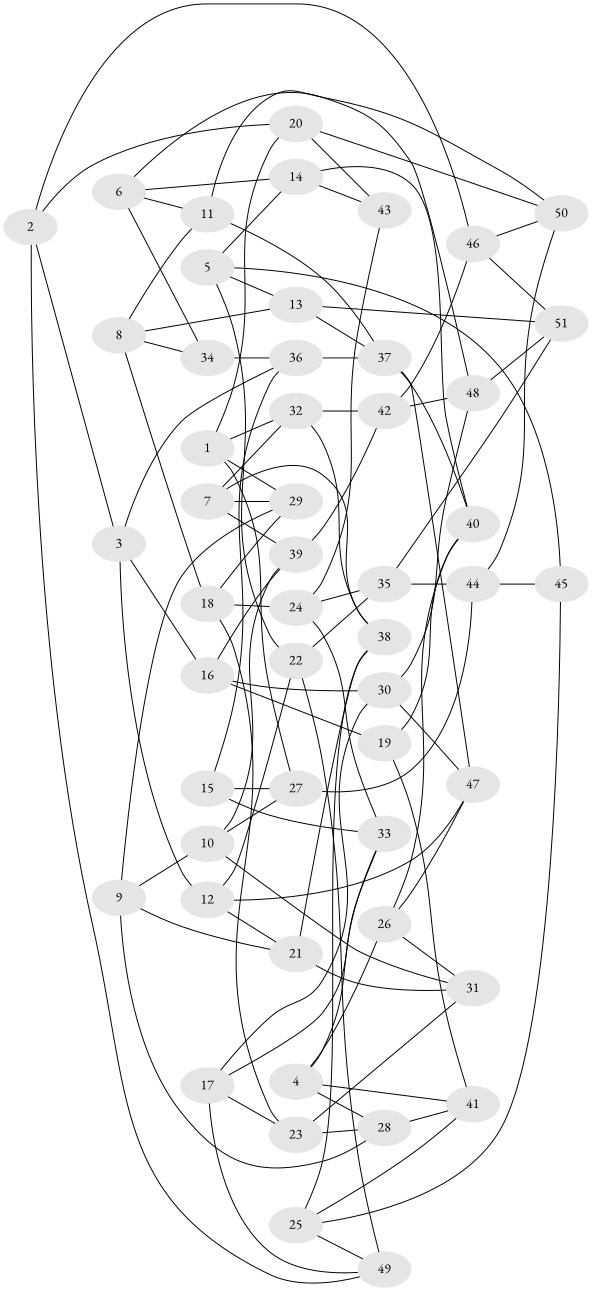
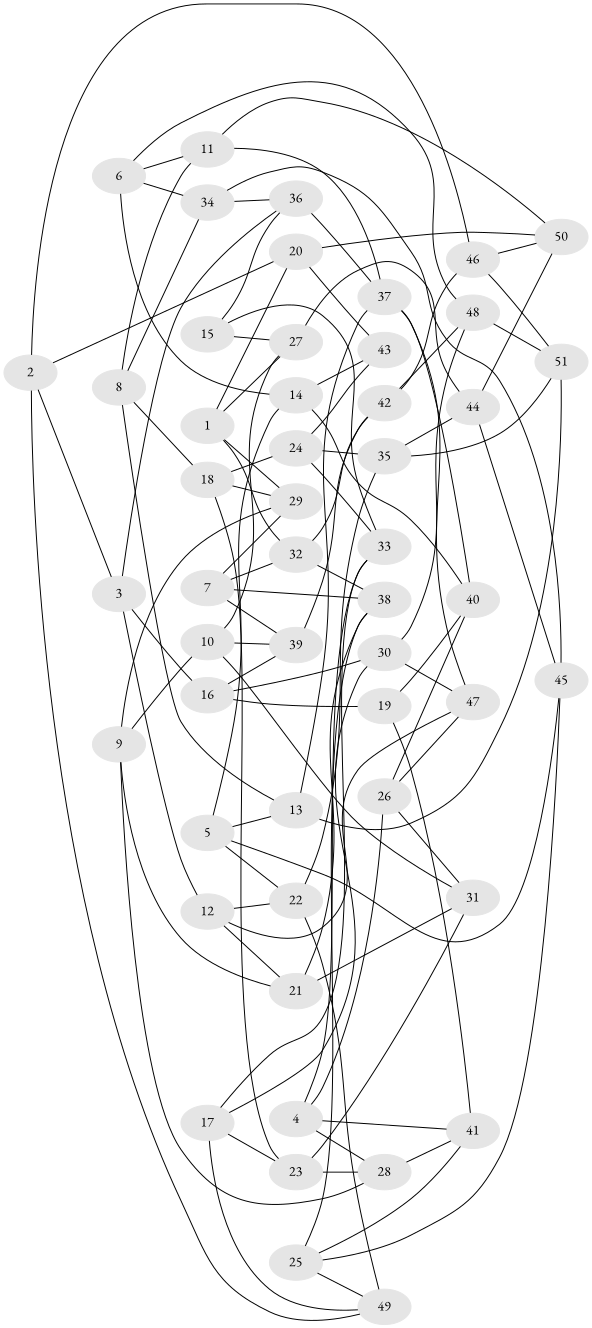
none -> (462, 353)
